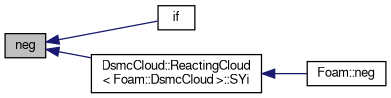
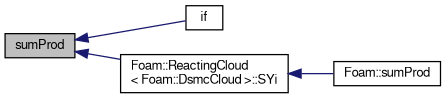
(25, 46) -> (40, 46)
(176, 74) -> (204, 74)
(347, 74) -> (387, 74)
